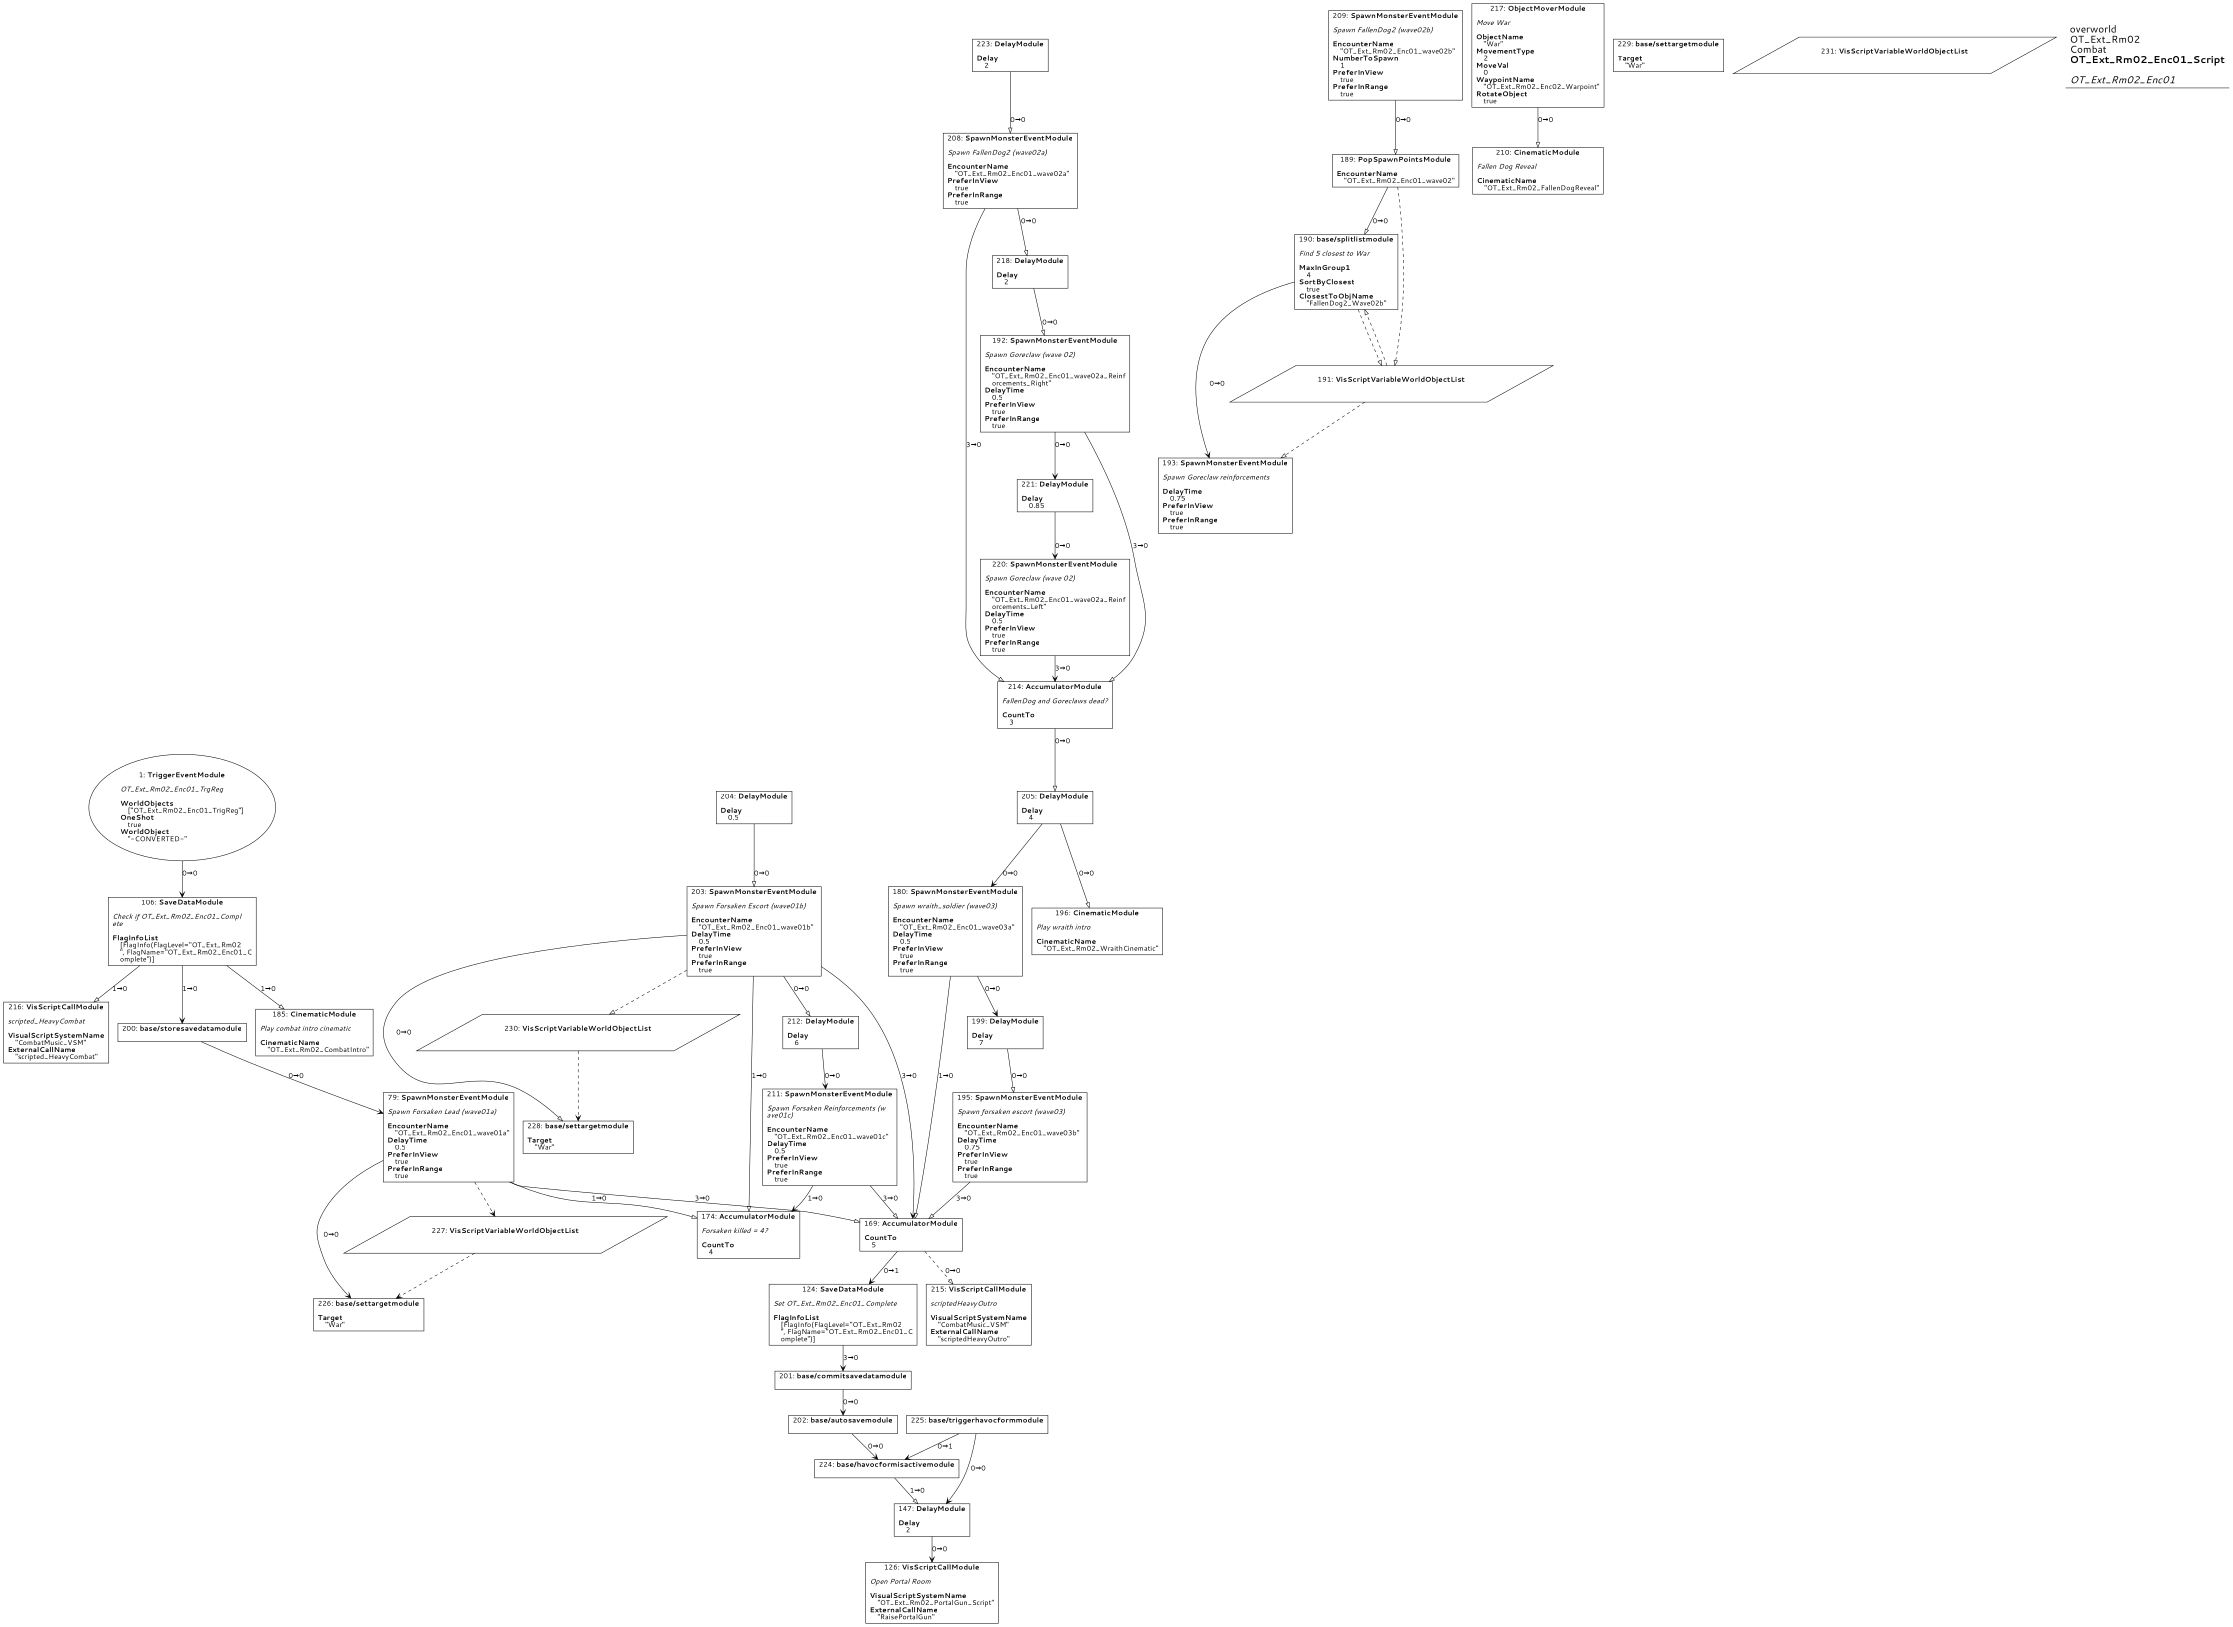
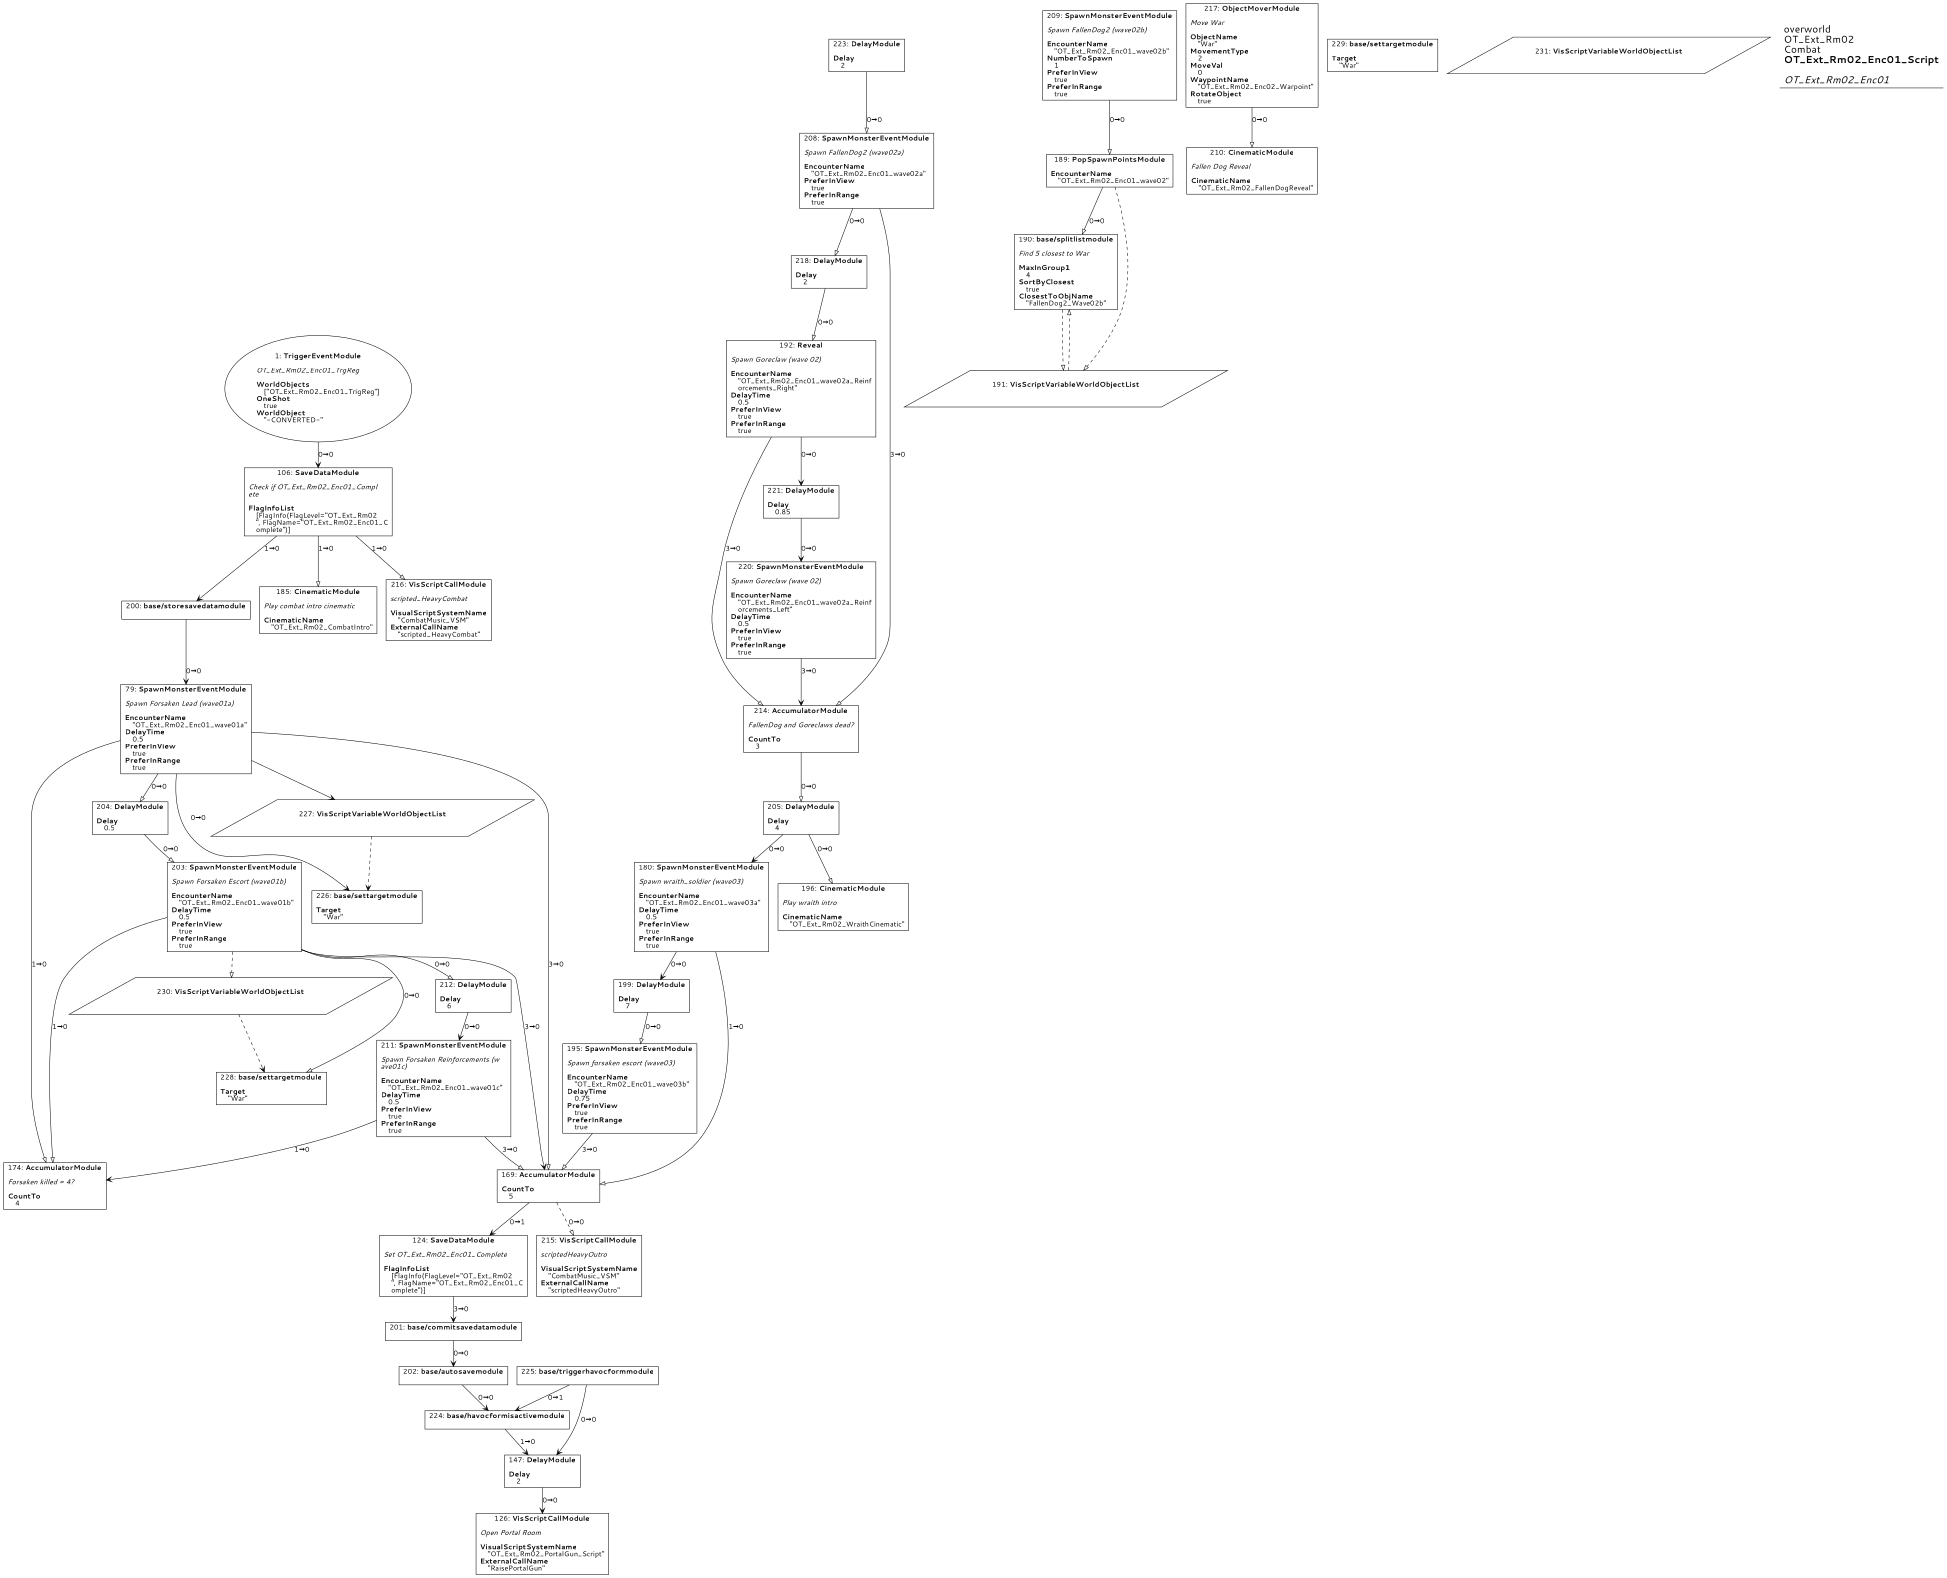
(1064, 341) -> (810, 345)
(1225, 496) -> none
none -> (150, 786)
(484, 1197) -> (291, 779)
(905, 1489) -> (515, 1440)
